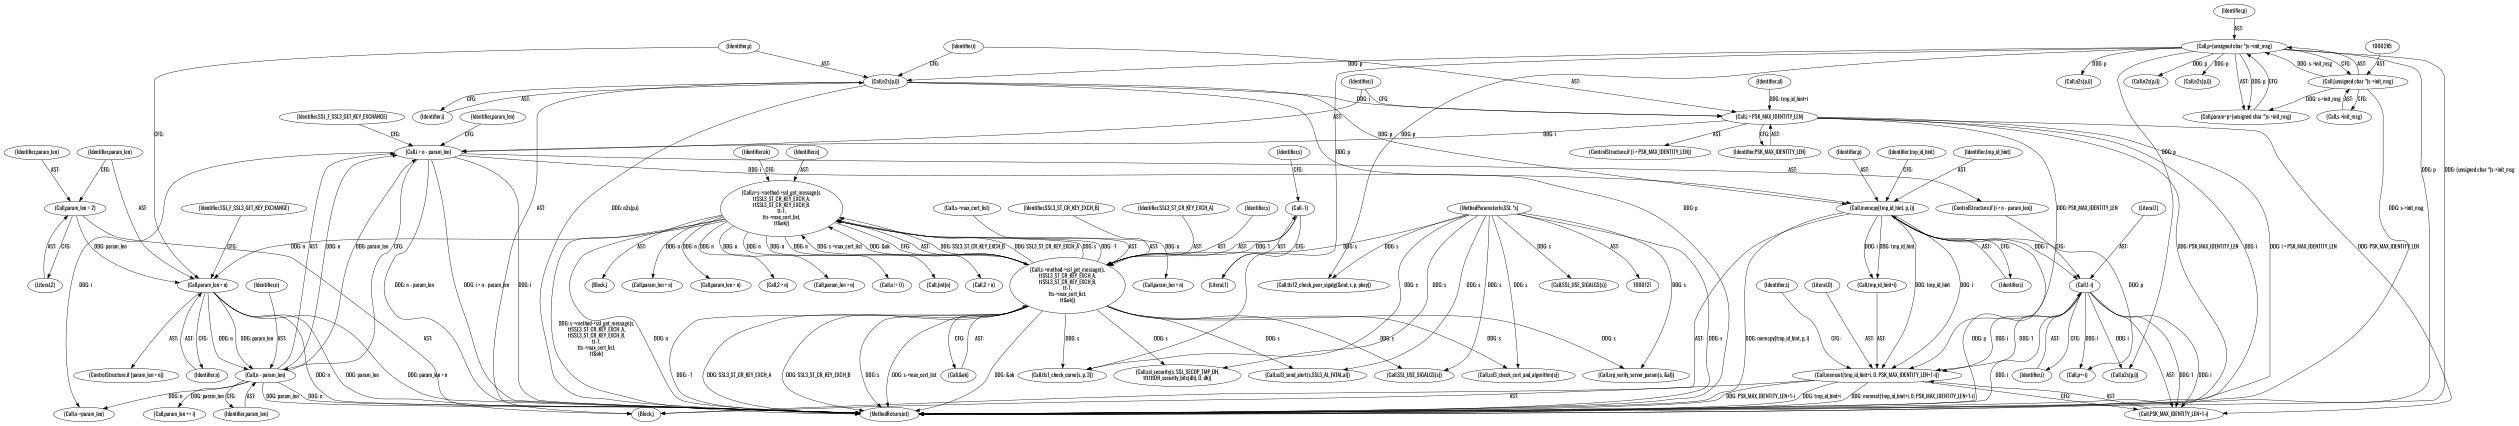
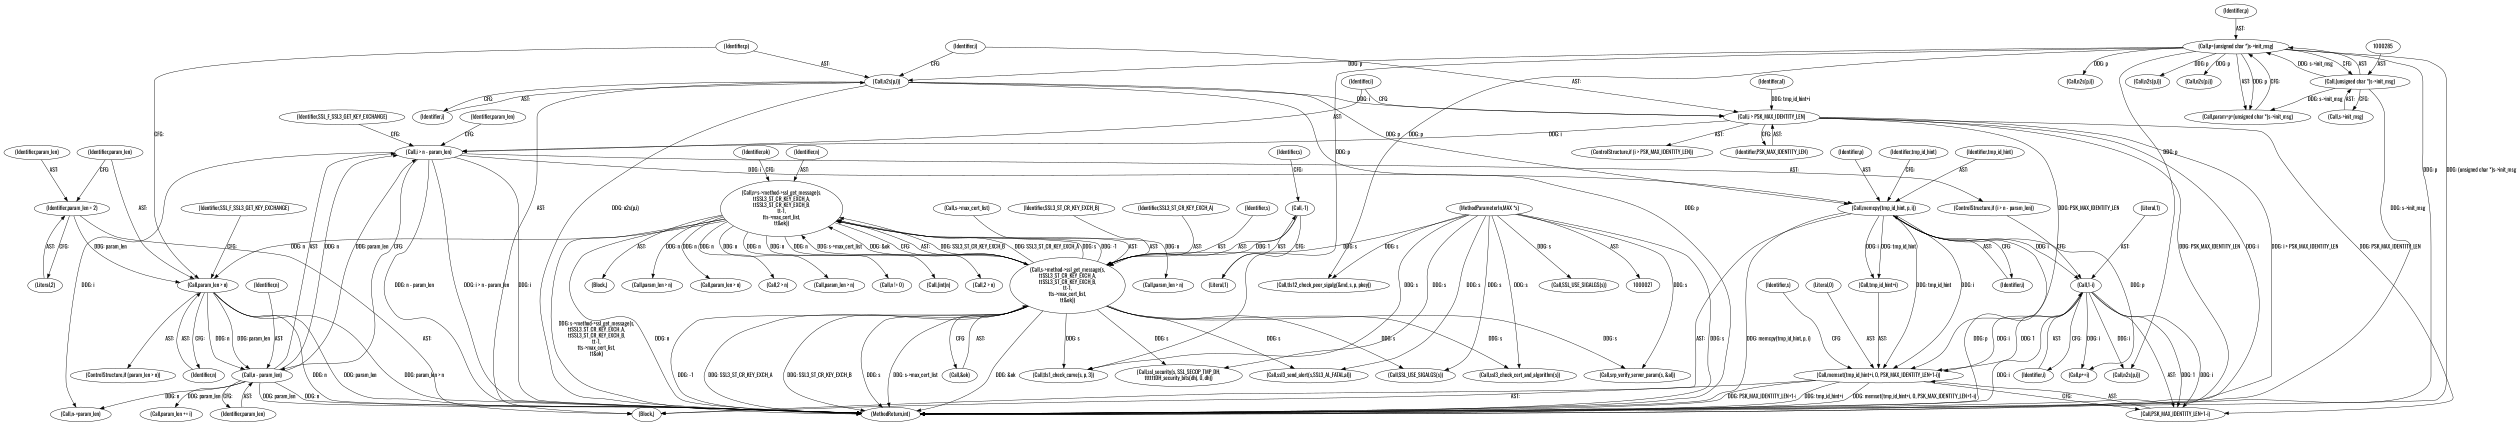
(75, 209) -> (72, 209)
(1489, 209) -> (1489, 209)
(1643, 285) -> (1643, 285)
